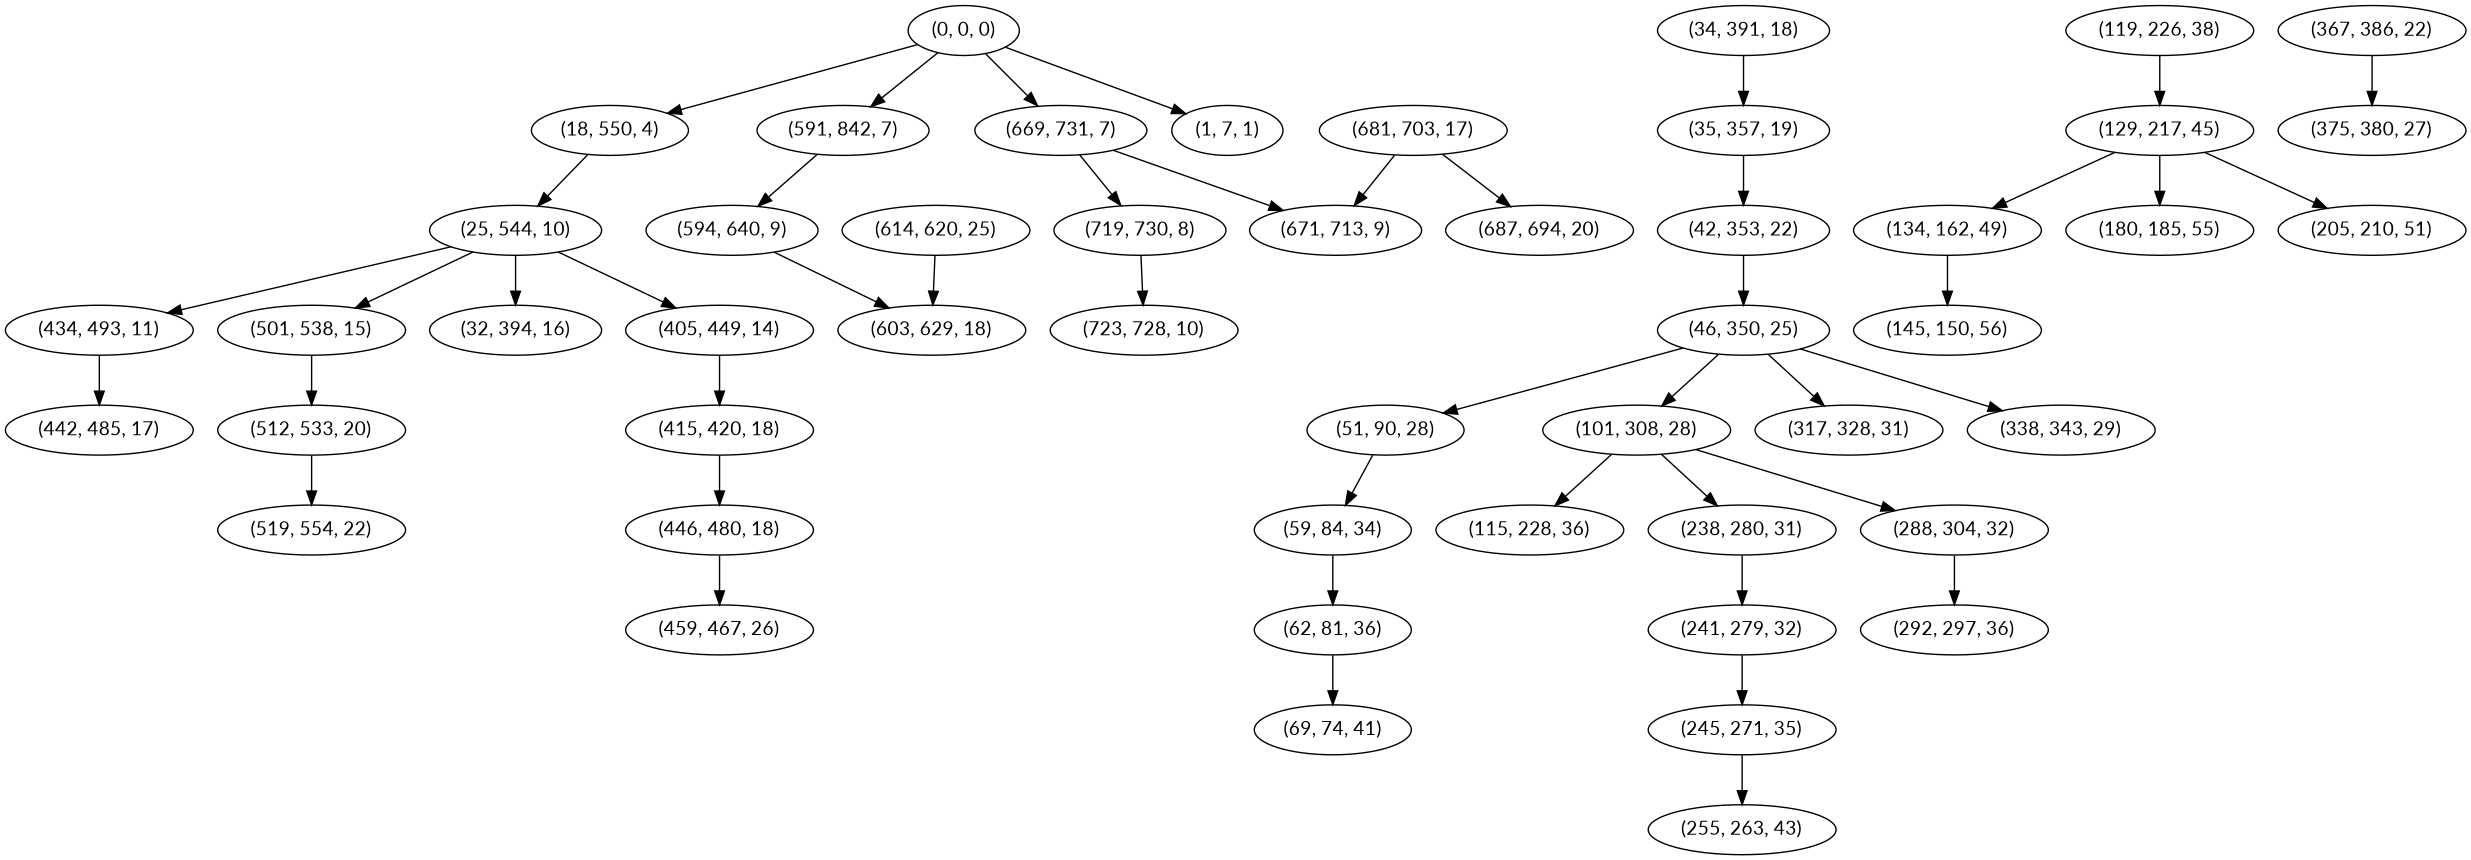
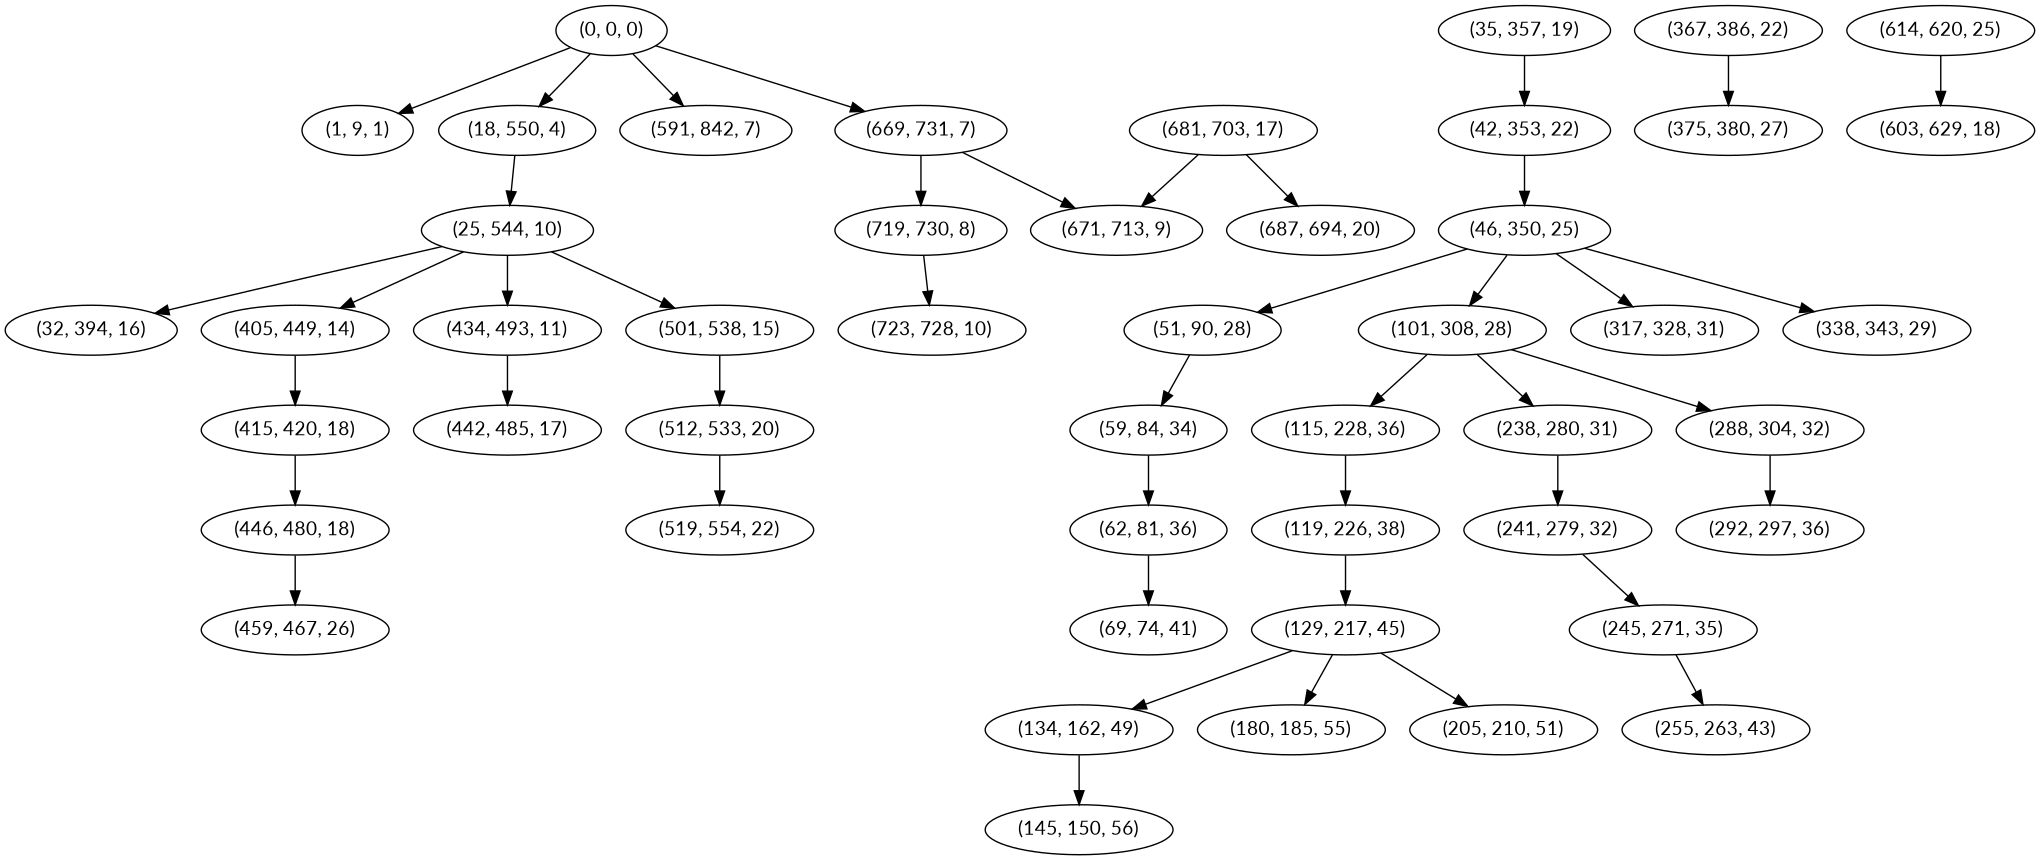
(1744, 31) -> none
(1227, 130) -> (358, 130)
(732, 230) -> none
none -> (1346, 473)
